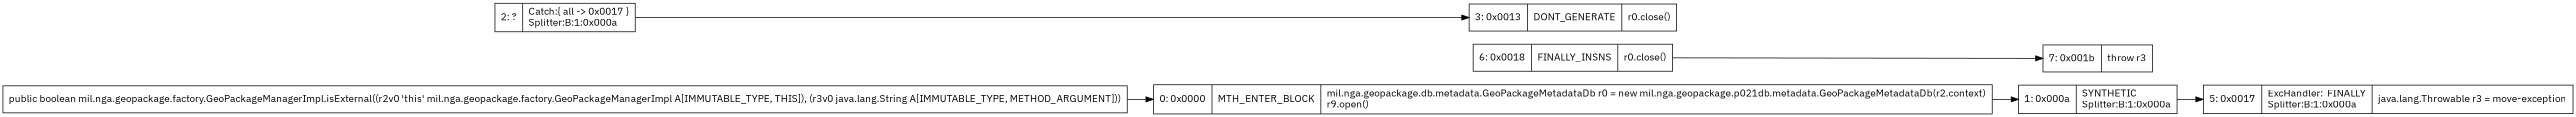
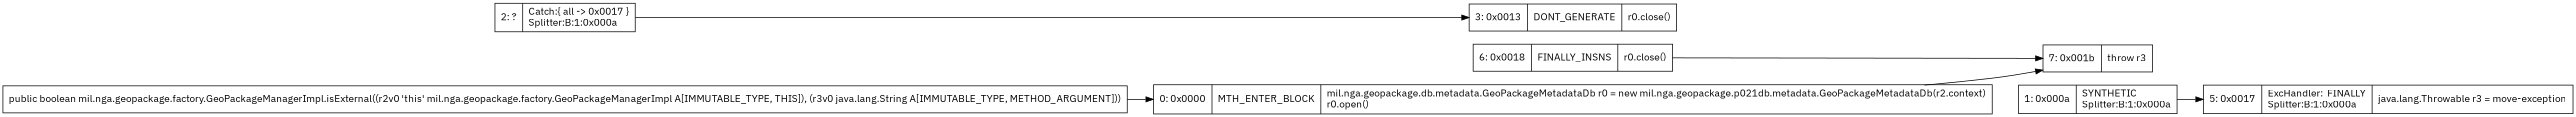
(2002, 99) -> (1980, 80)
(1348, 104) -> (1348, 104)
